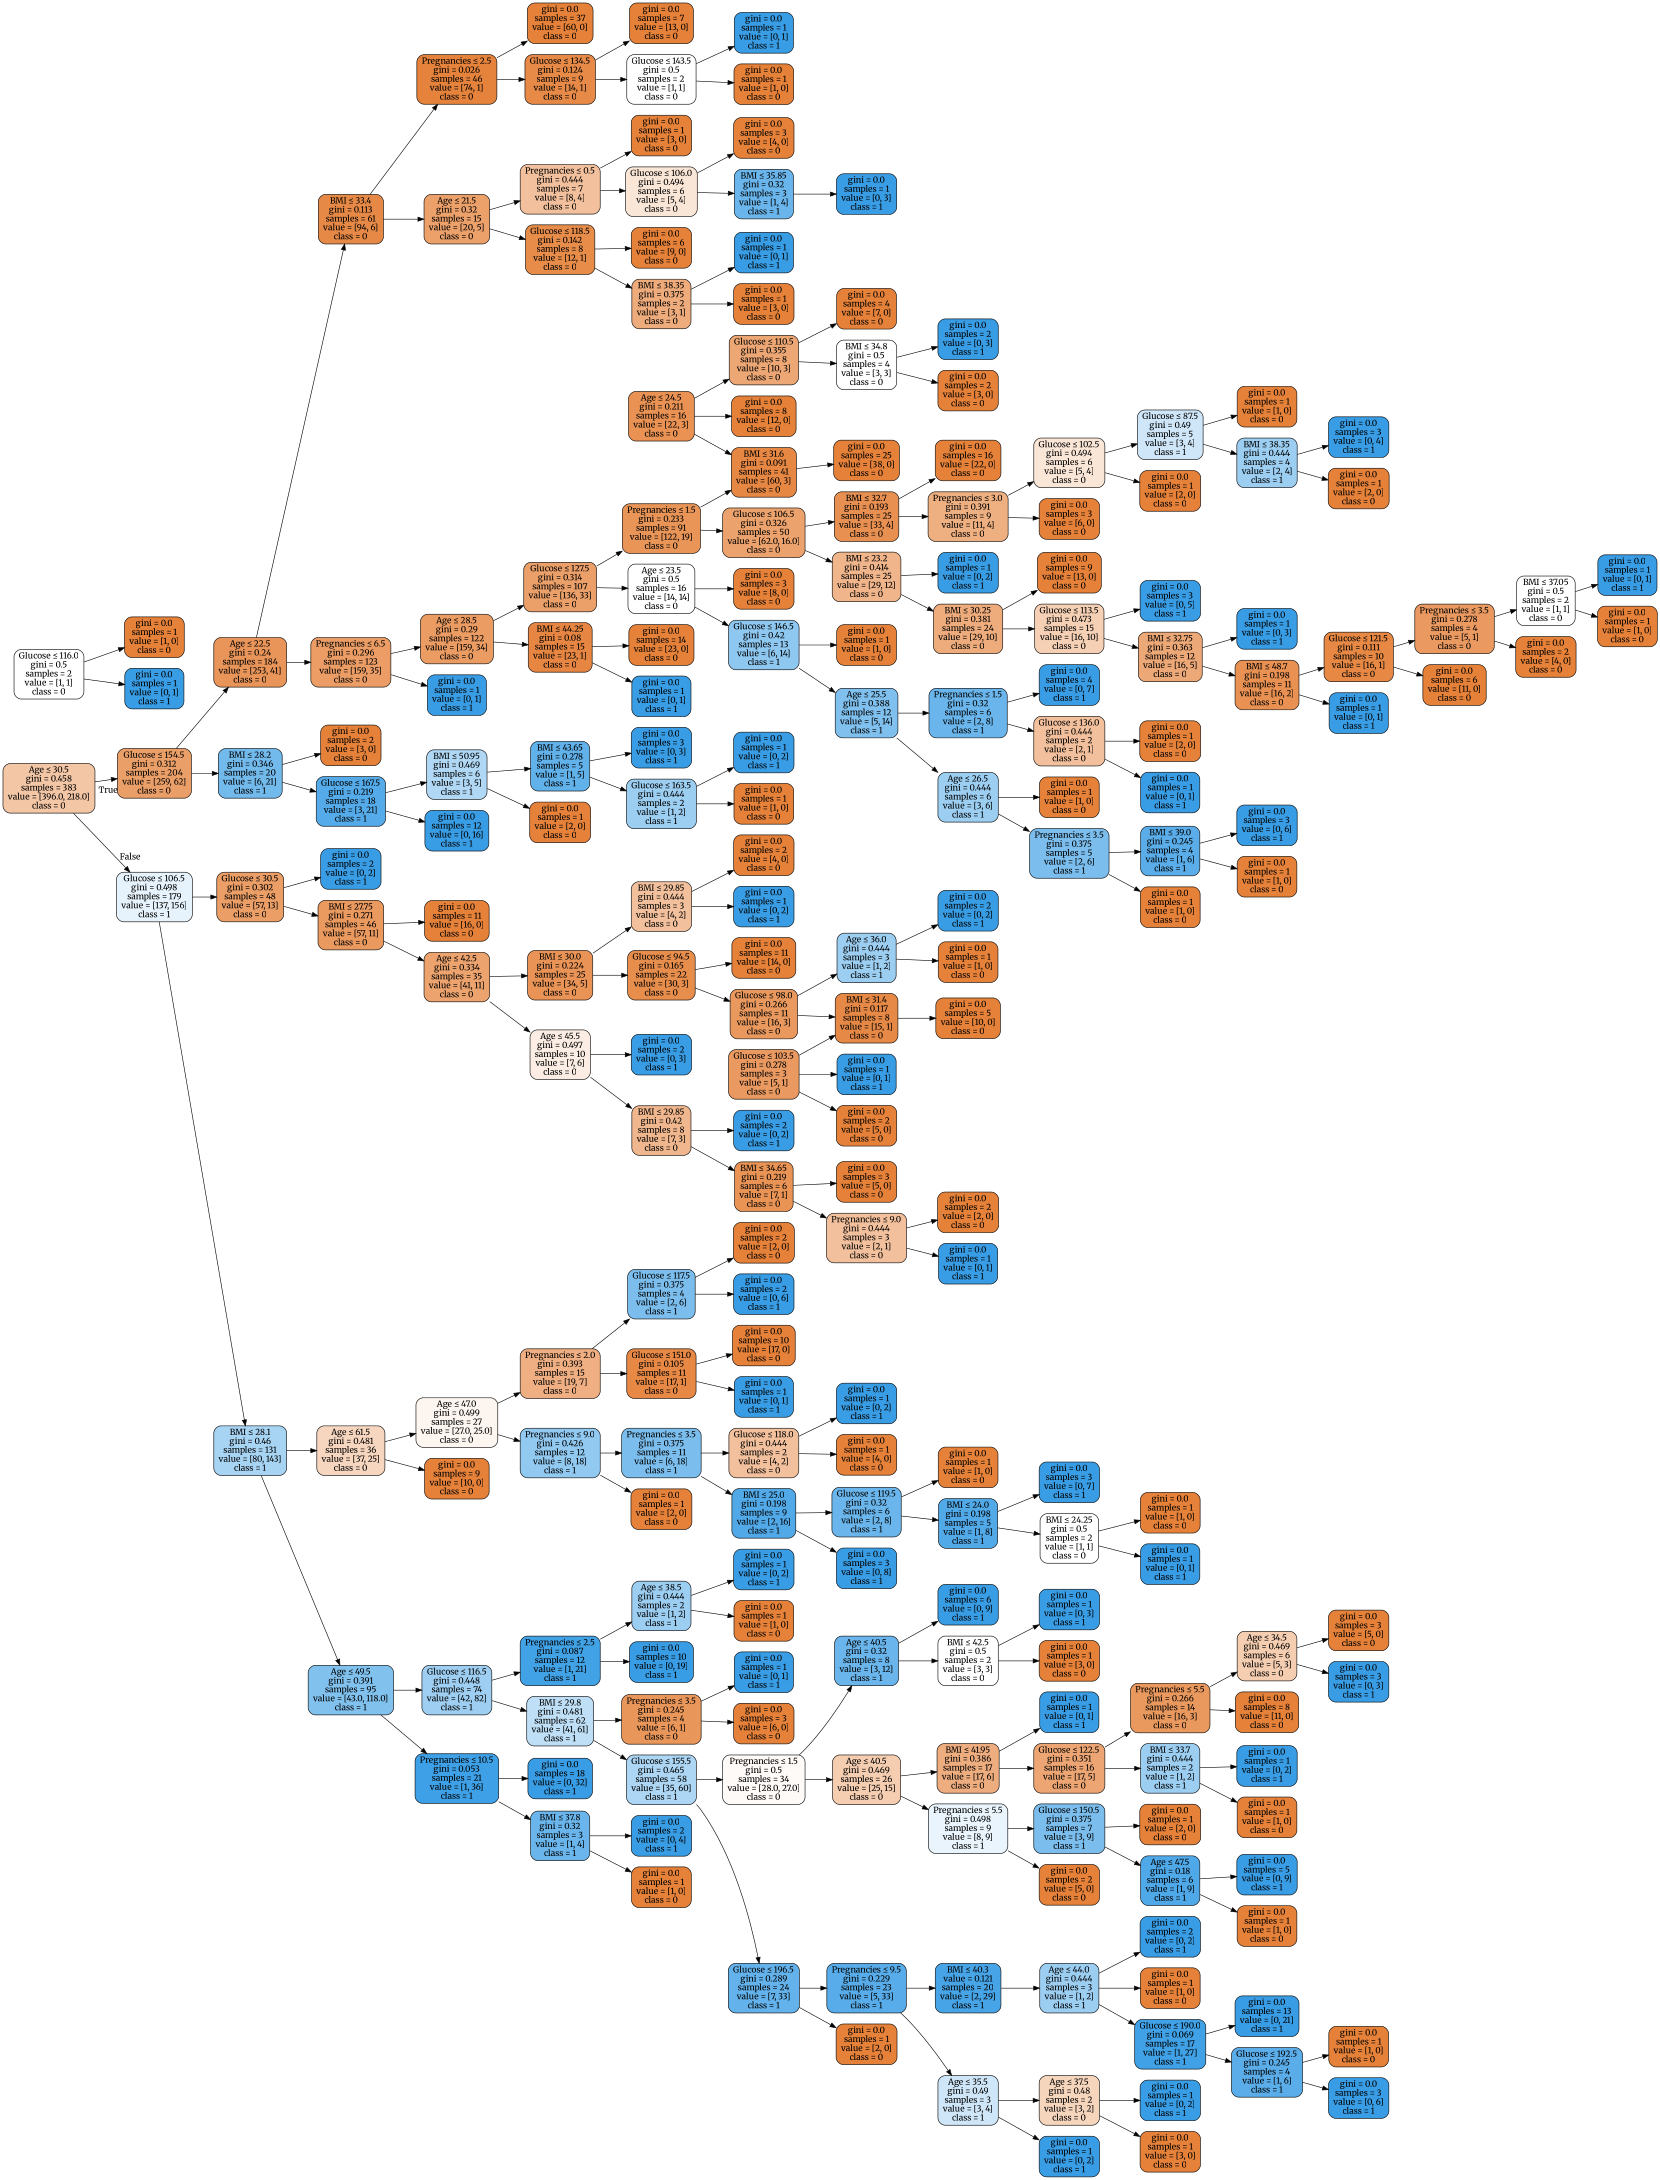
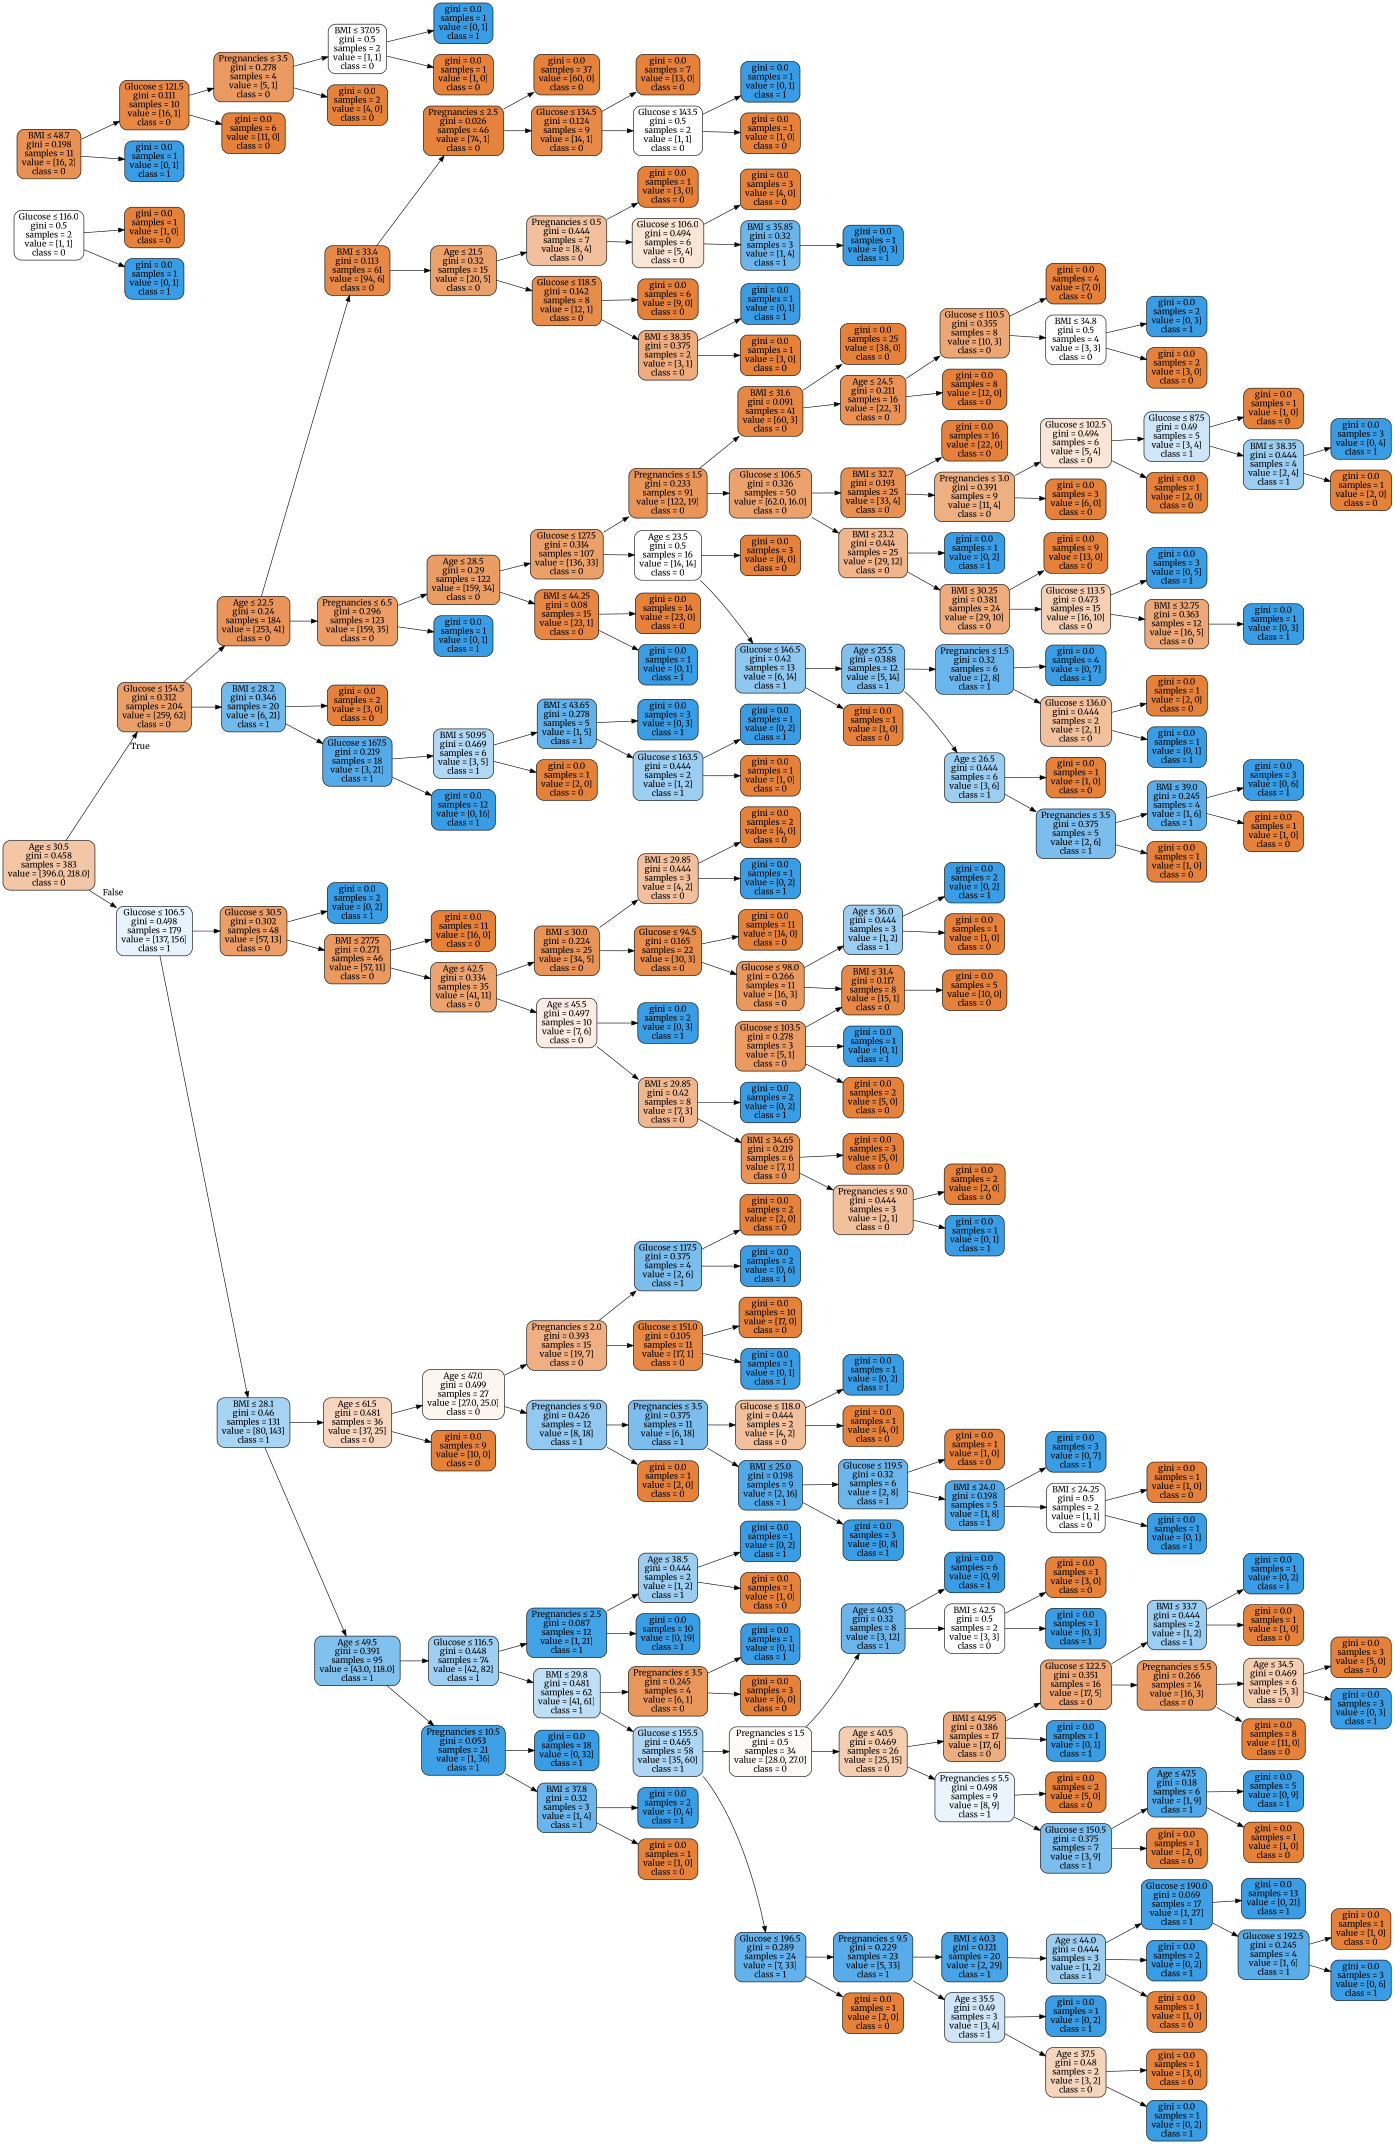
(710, 443) -> (819, 406)
(1216, 670) -> none
(968, 1979) -> (975, 1948)
